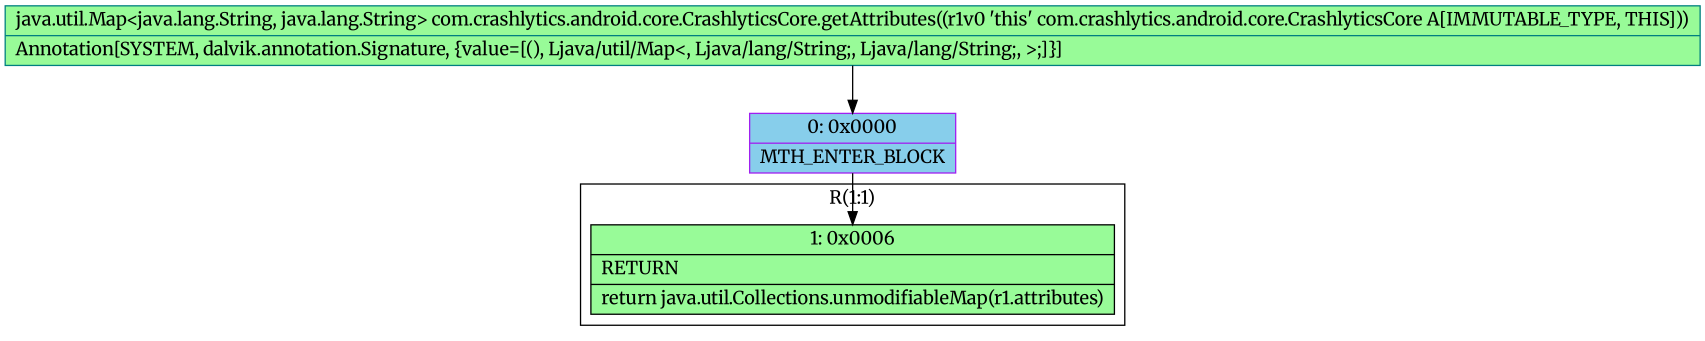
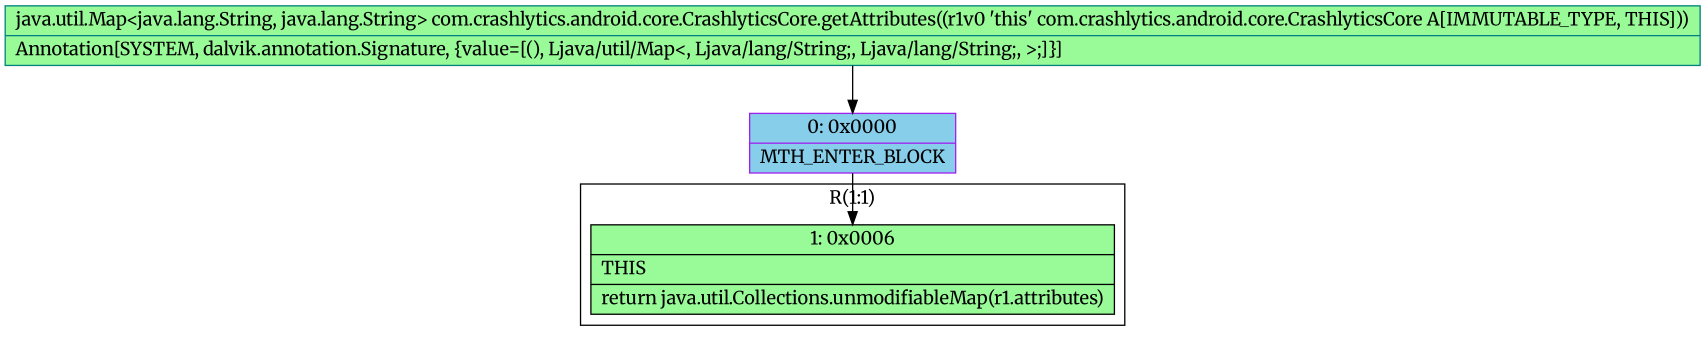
(640, 269) -> (624, 269)
